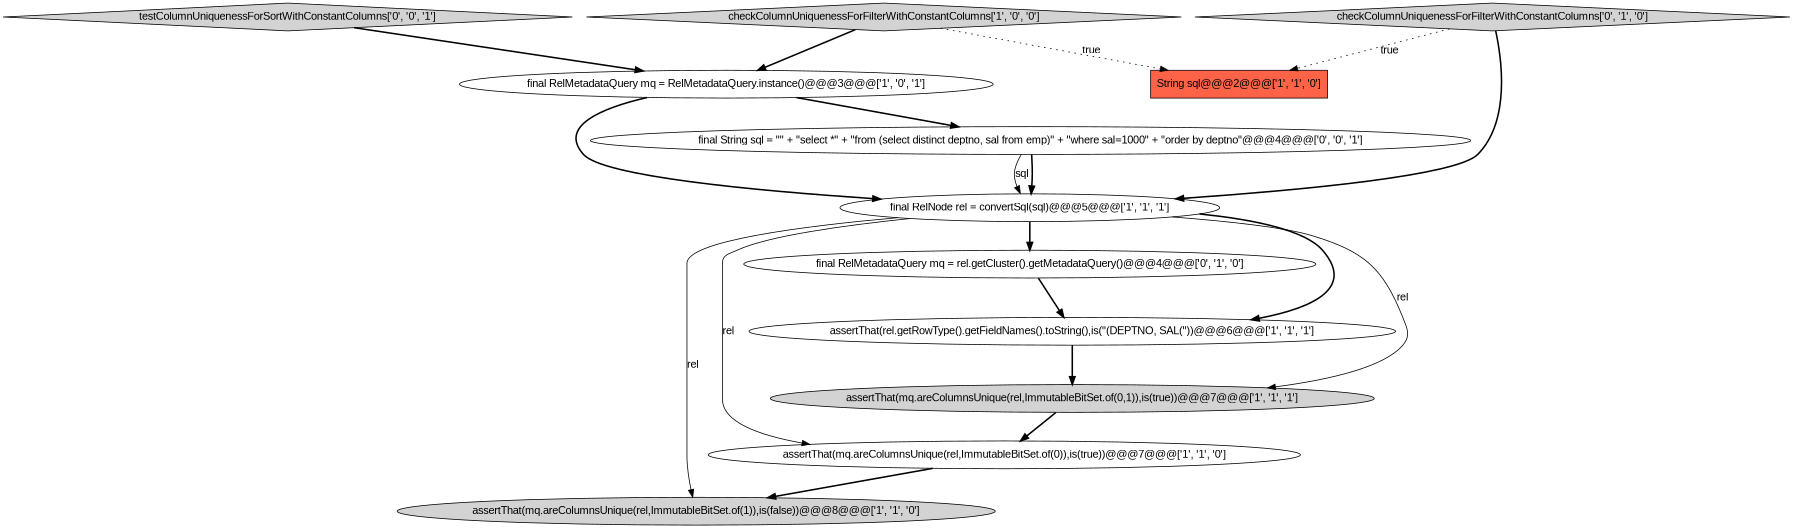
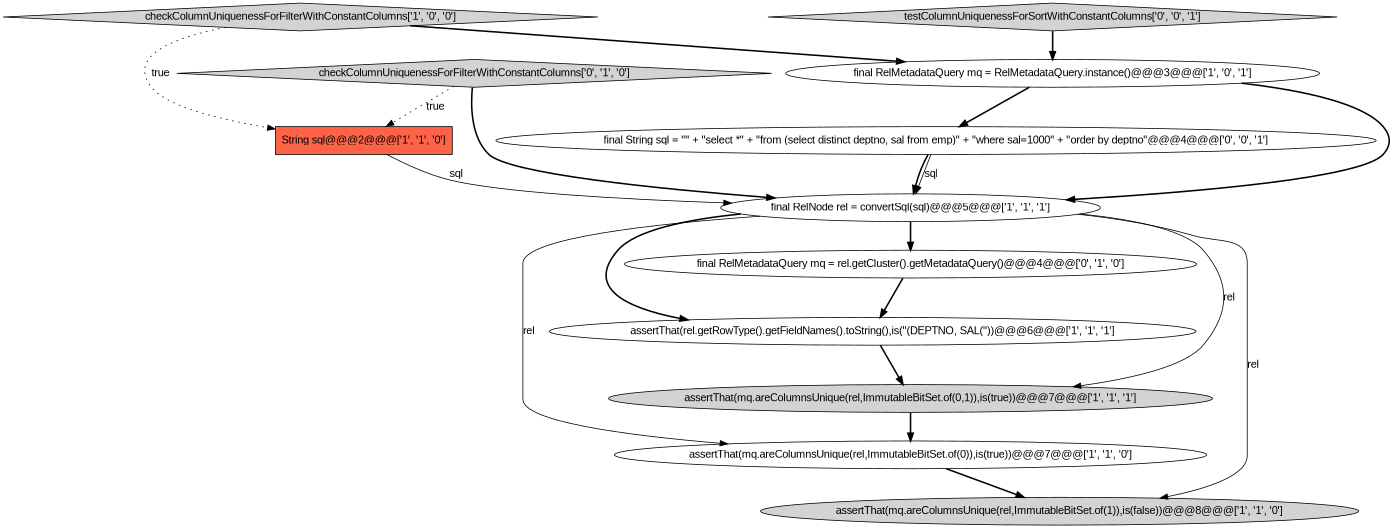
none -> (552, 194)
